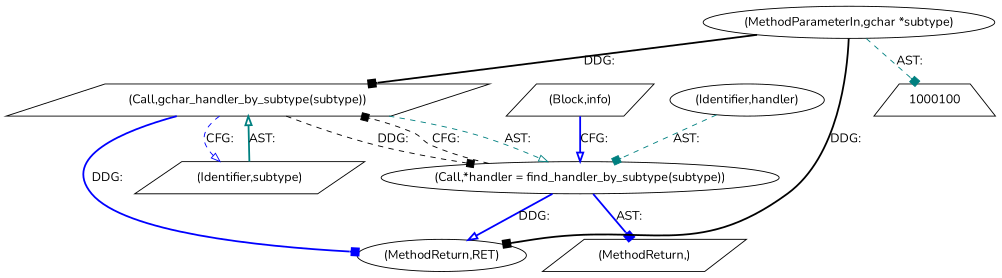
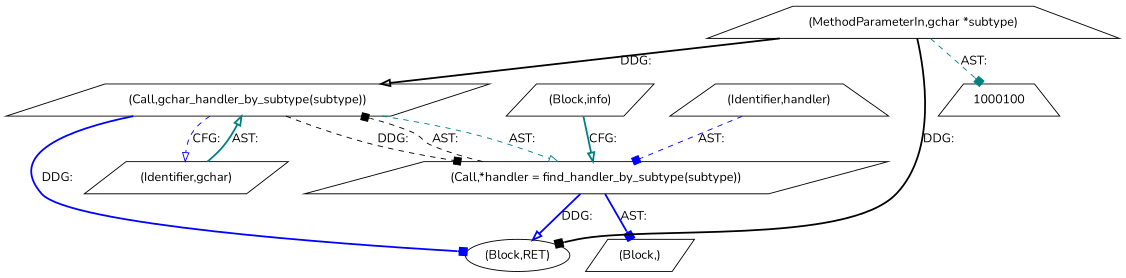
(849, 22) -> (913, 22)
(567, 59) -> (585, 61)
(747, 100) -> (779, 100)
(580, 134) -> (587, 134)
(669, 136) -> (692, 137)
(448, 139) -> (447, 139)
(250, 178) -> (186, 178)
(580, 178) -> (596, 178)
(442, 255) -> (518, 255)
(644, 255) -> (640, 255)
